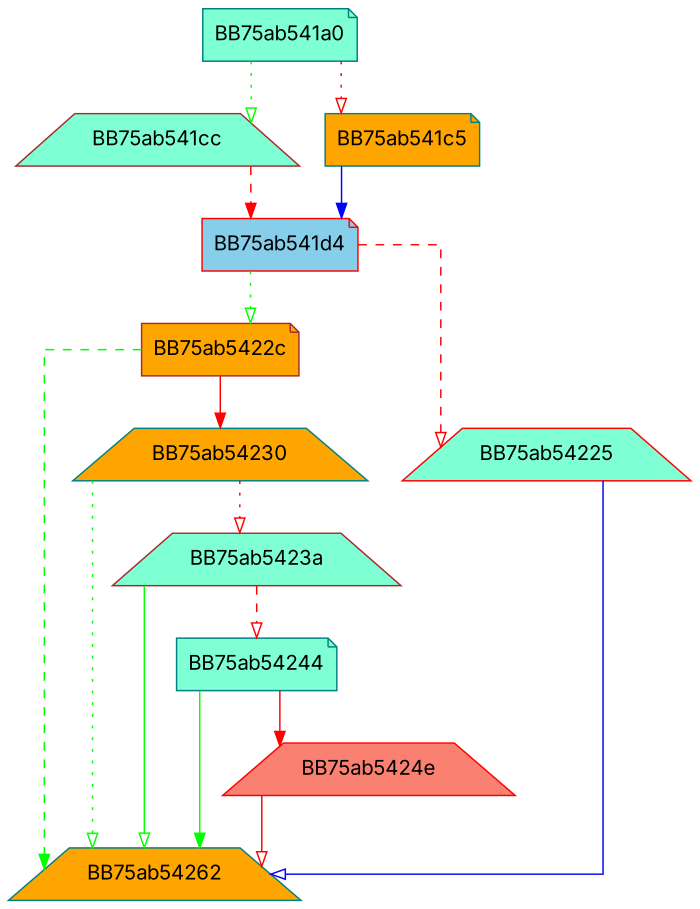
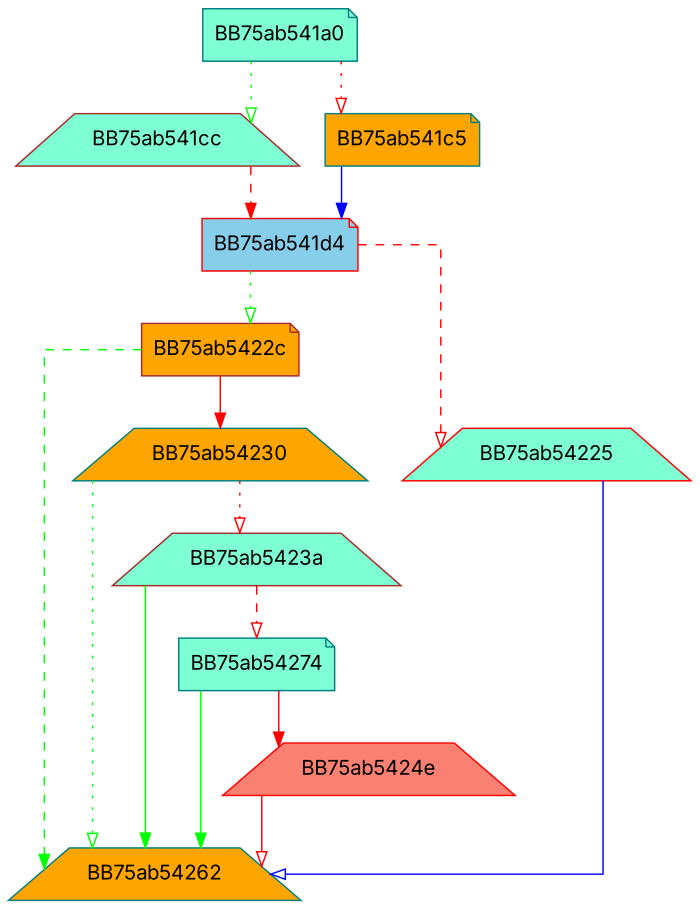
(257, 664) -> (257, 664)
(144, 709) -> (145, 709)
